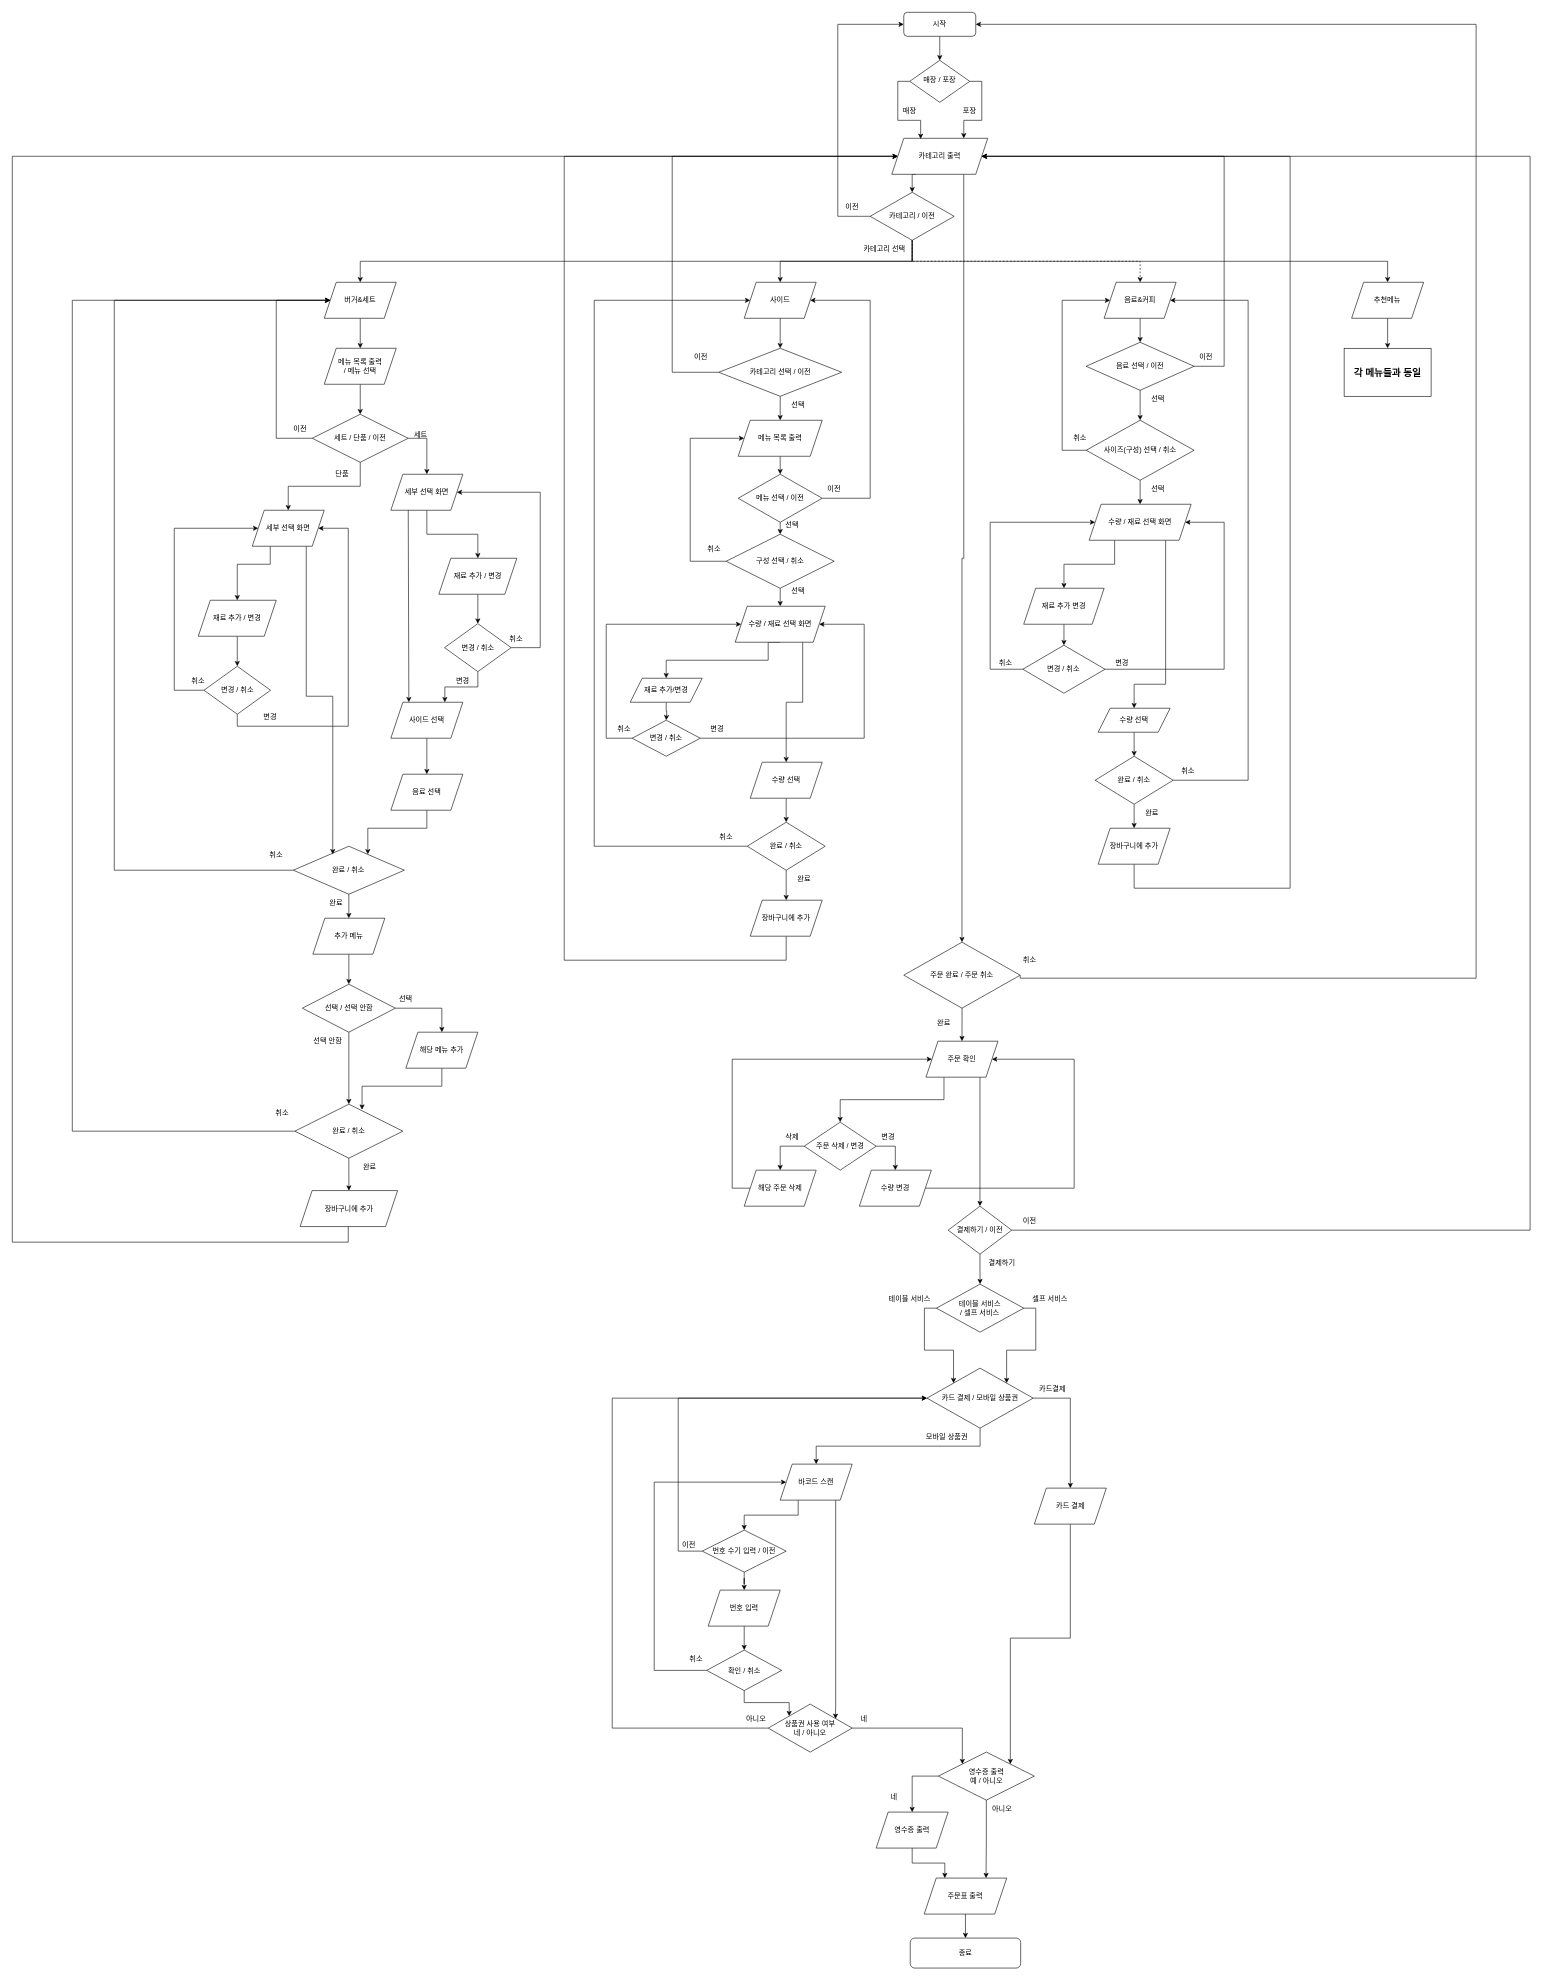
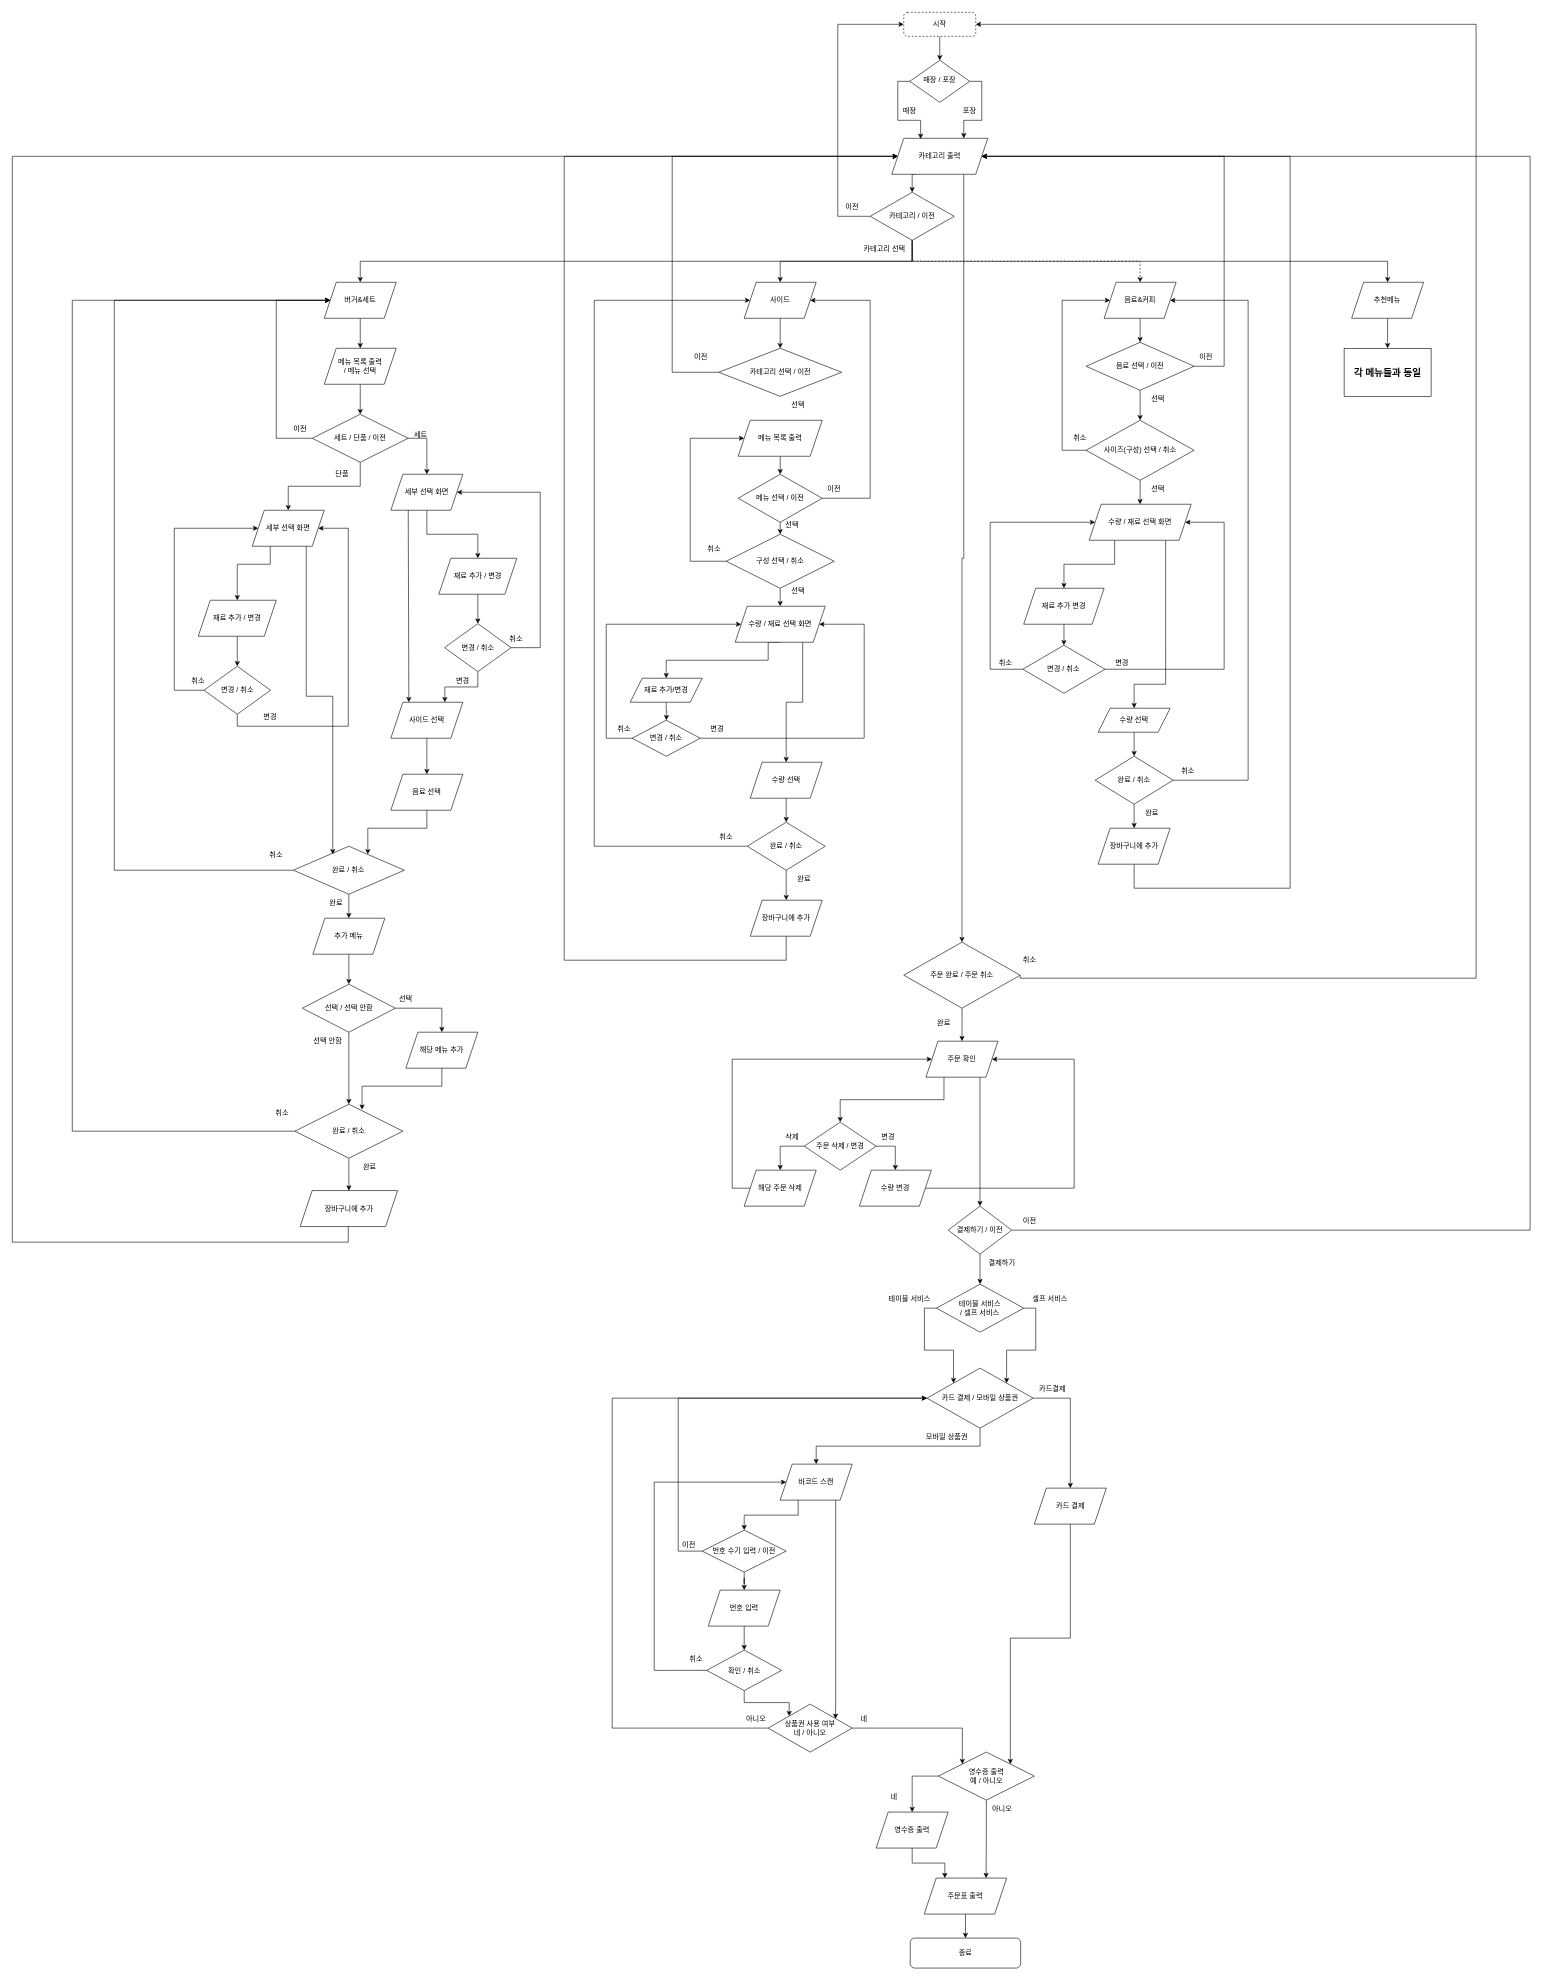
(940, 24) -> (940, 24)
(780, 414) -> none
